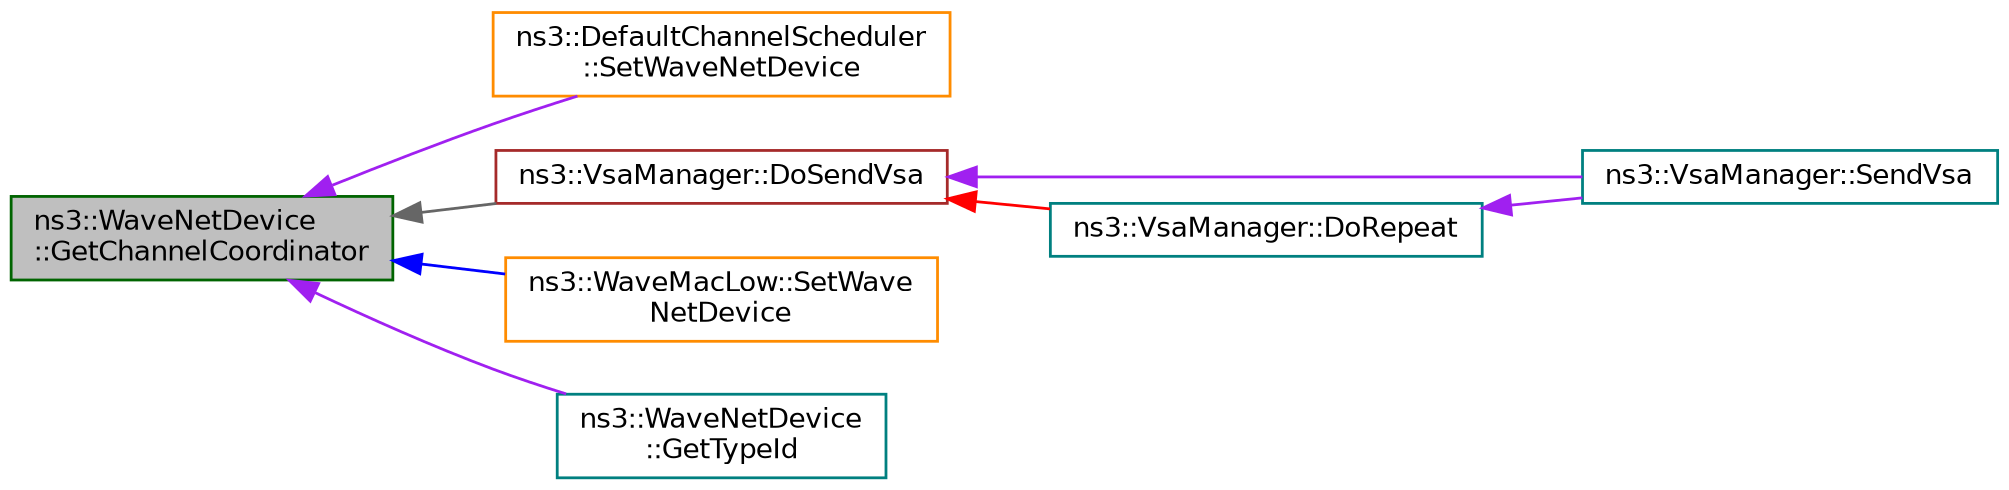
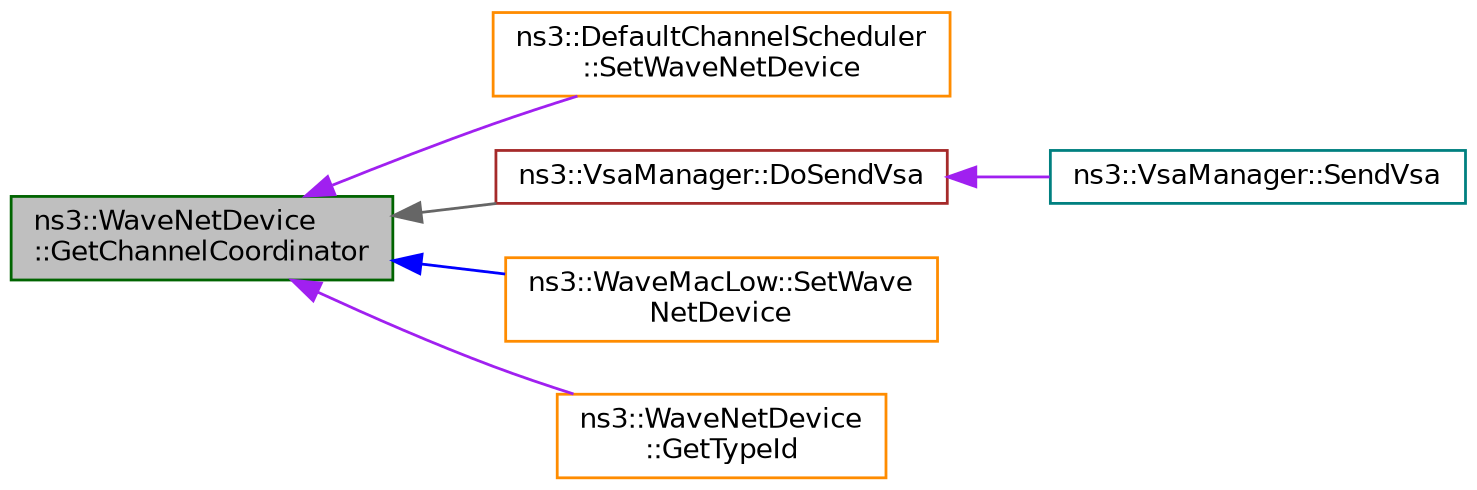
(1266, 230) -> none
(722, 436) -> (722, 436)
